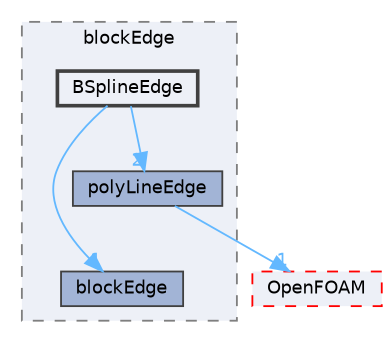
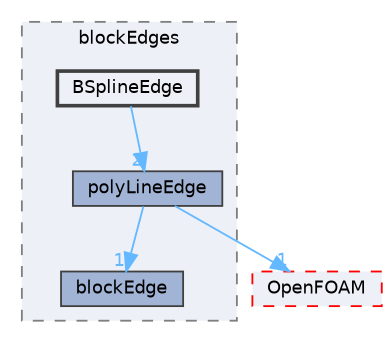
(129, 39) -> (129, 39)
(55, 178) -> (137, 230)
